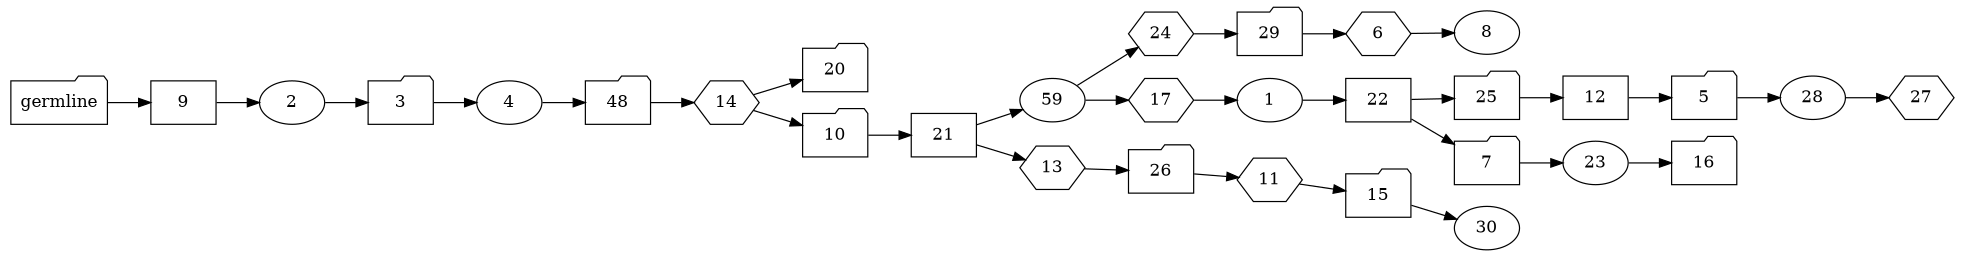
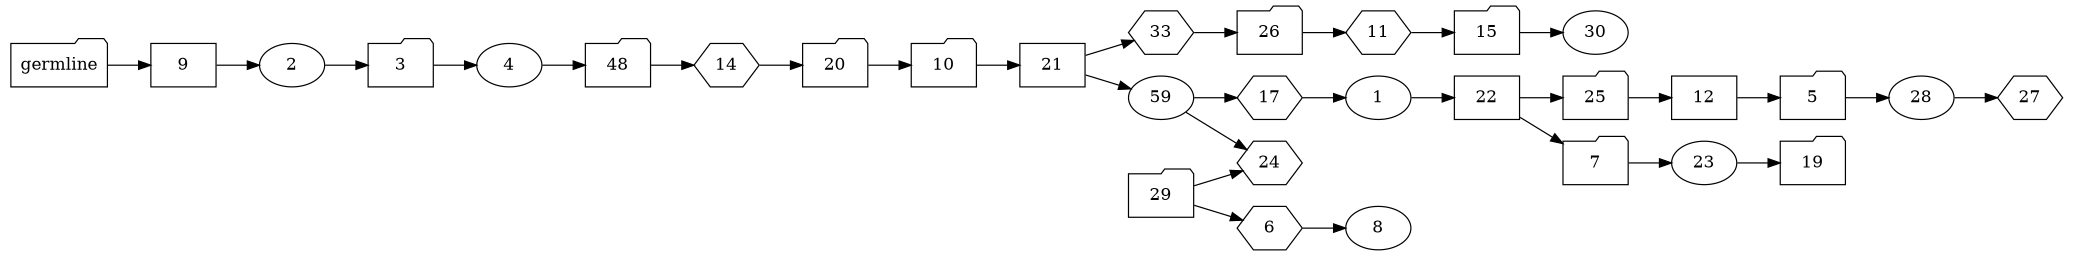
(1209, 34) -> (1213, 180)
(772, 116) -> (884, 65)
(1704, 163) -> (1813, 163)
(1052, 168) -> (1161, 33)
